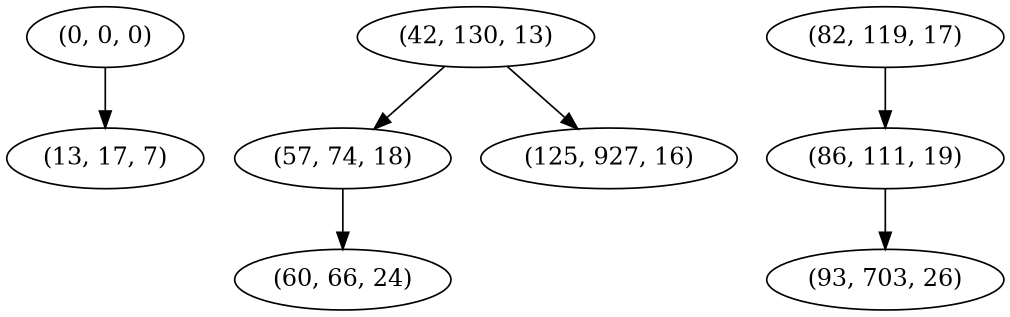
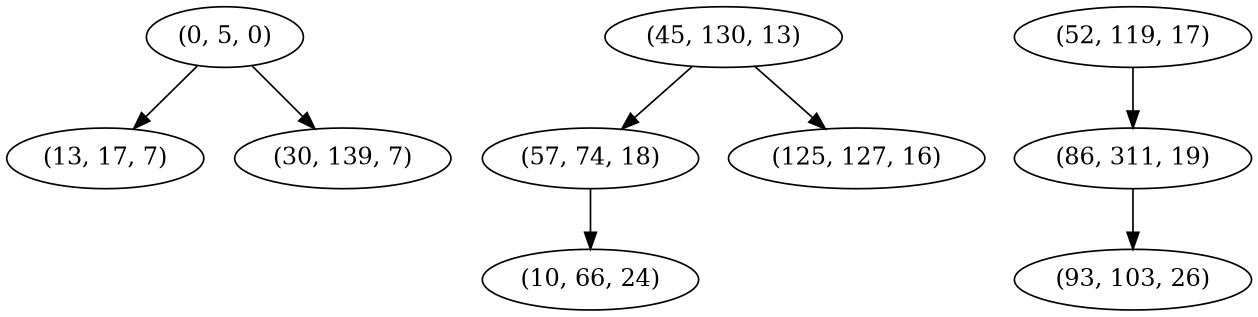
(105, 37) -> (225, 37)
(476, 37) -> (724, 37)
(885, 37) -> (1133, 37)
none -> (343, 158)
(609, 158) -> (857, 158)
(885, 158) -> (1133, 158)
(343, 280) -> (590, 280)
(885, 280) -> (1133, 280)
